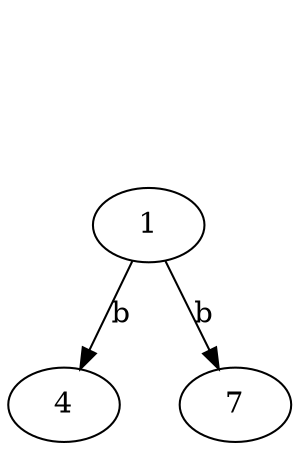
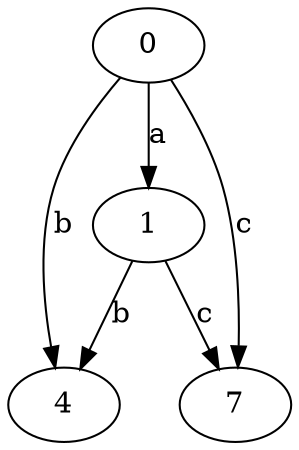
none -> (149, 45)
(204, 315) -> (204, 315)
